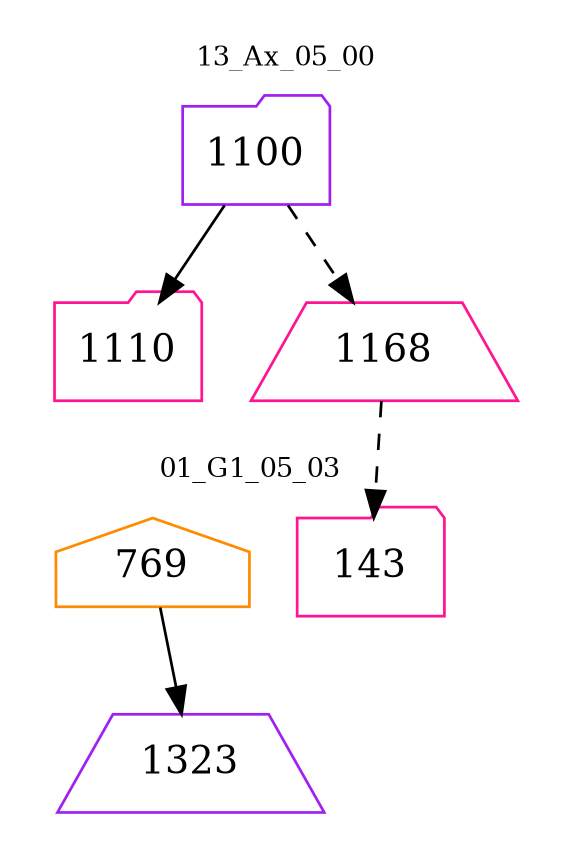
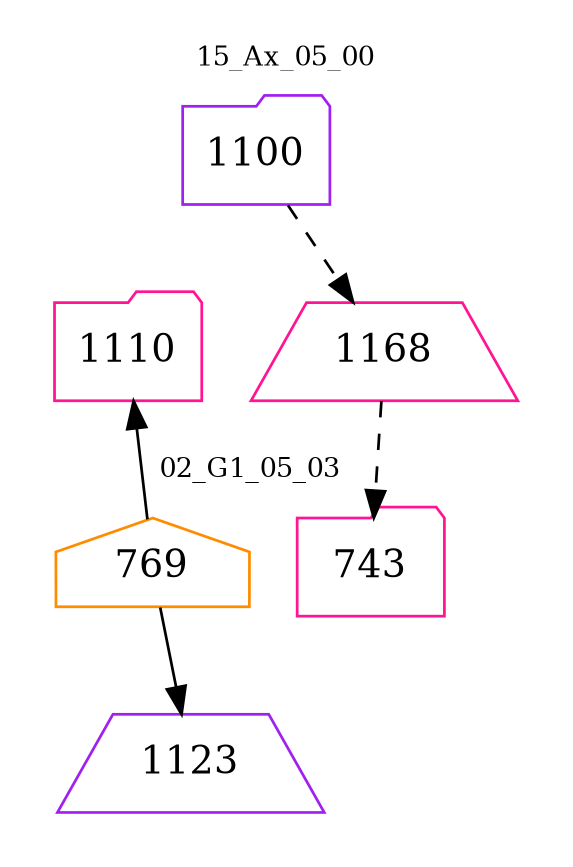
(286, 59) -> (286, 59)
(200, 242) -> (142, 474)
(251, 470) -> (251, 470)
(371, 567) -> (371, 567)
(191, 763) -> (191, 763)
